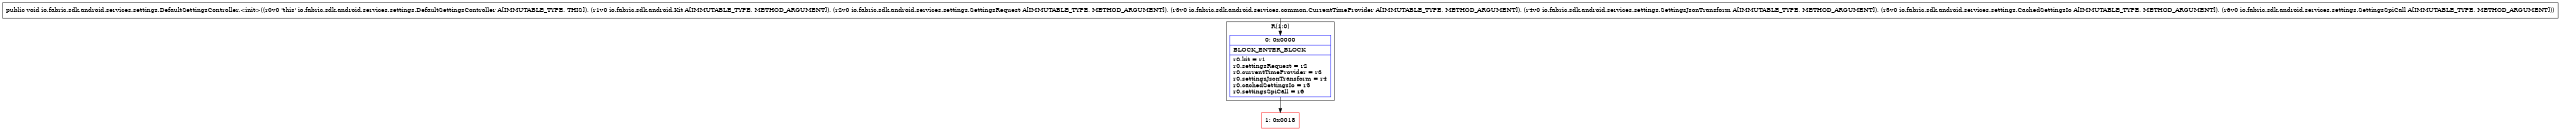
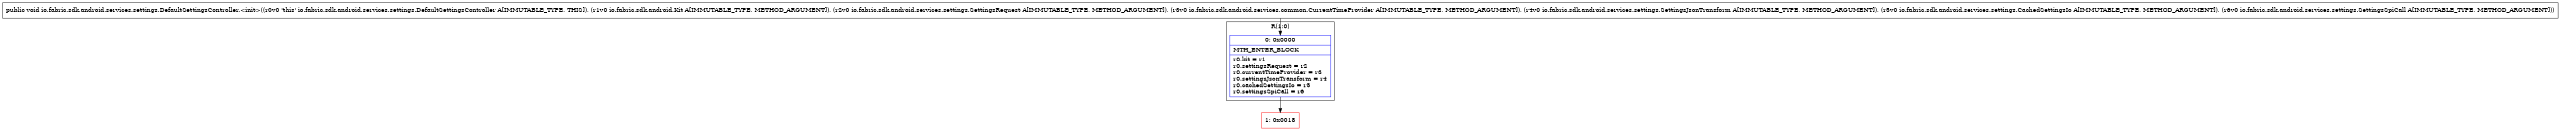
(1270, 50) -> (1266, 50)
